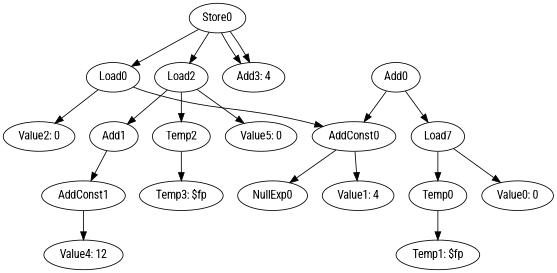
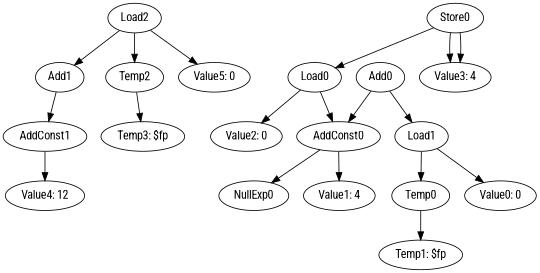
(202, 44) -> none
(254, 77) -> (455, 77)
(438, 136) -> (422, 136)
